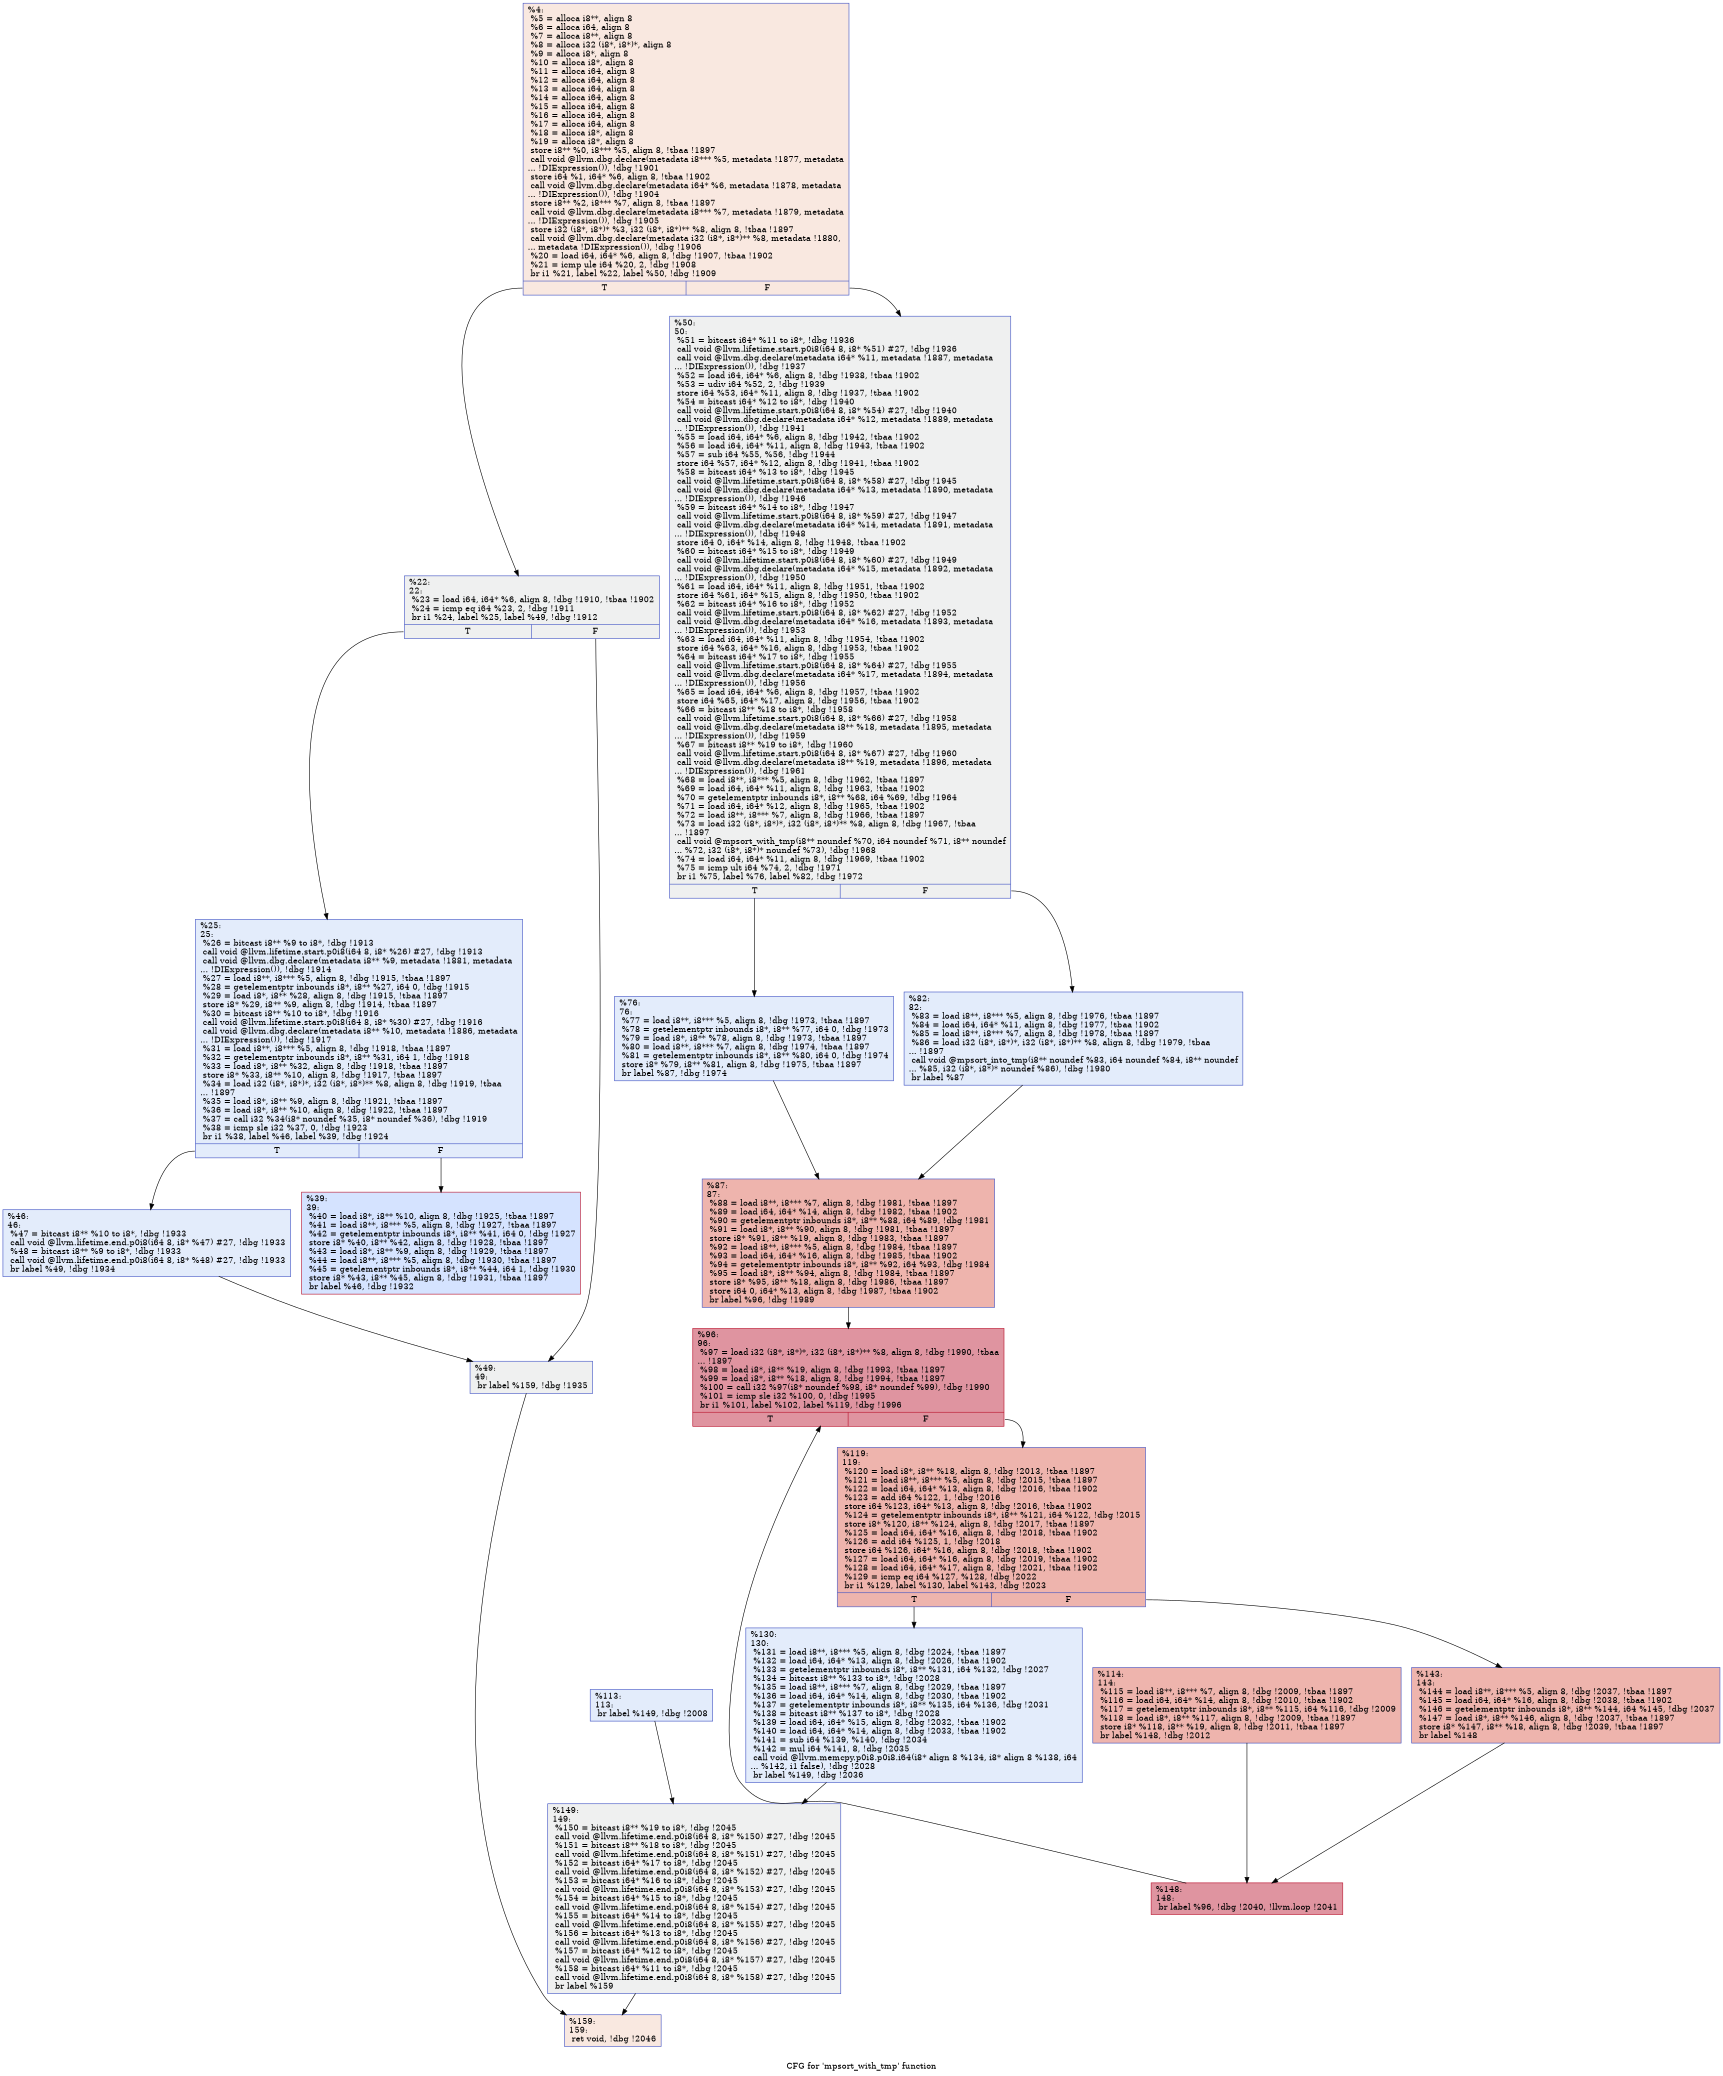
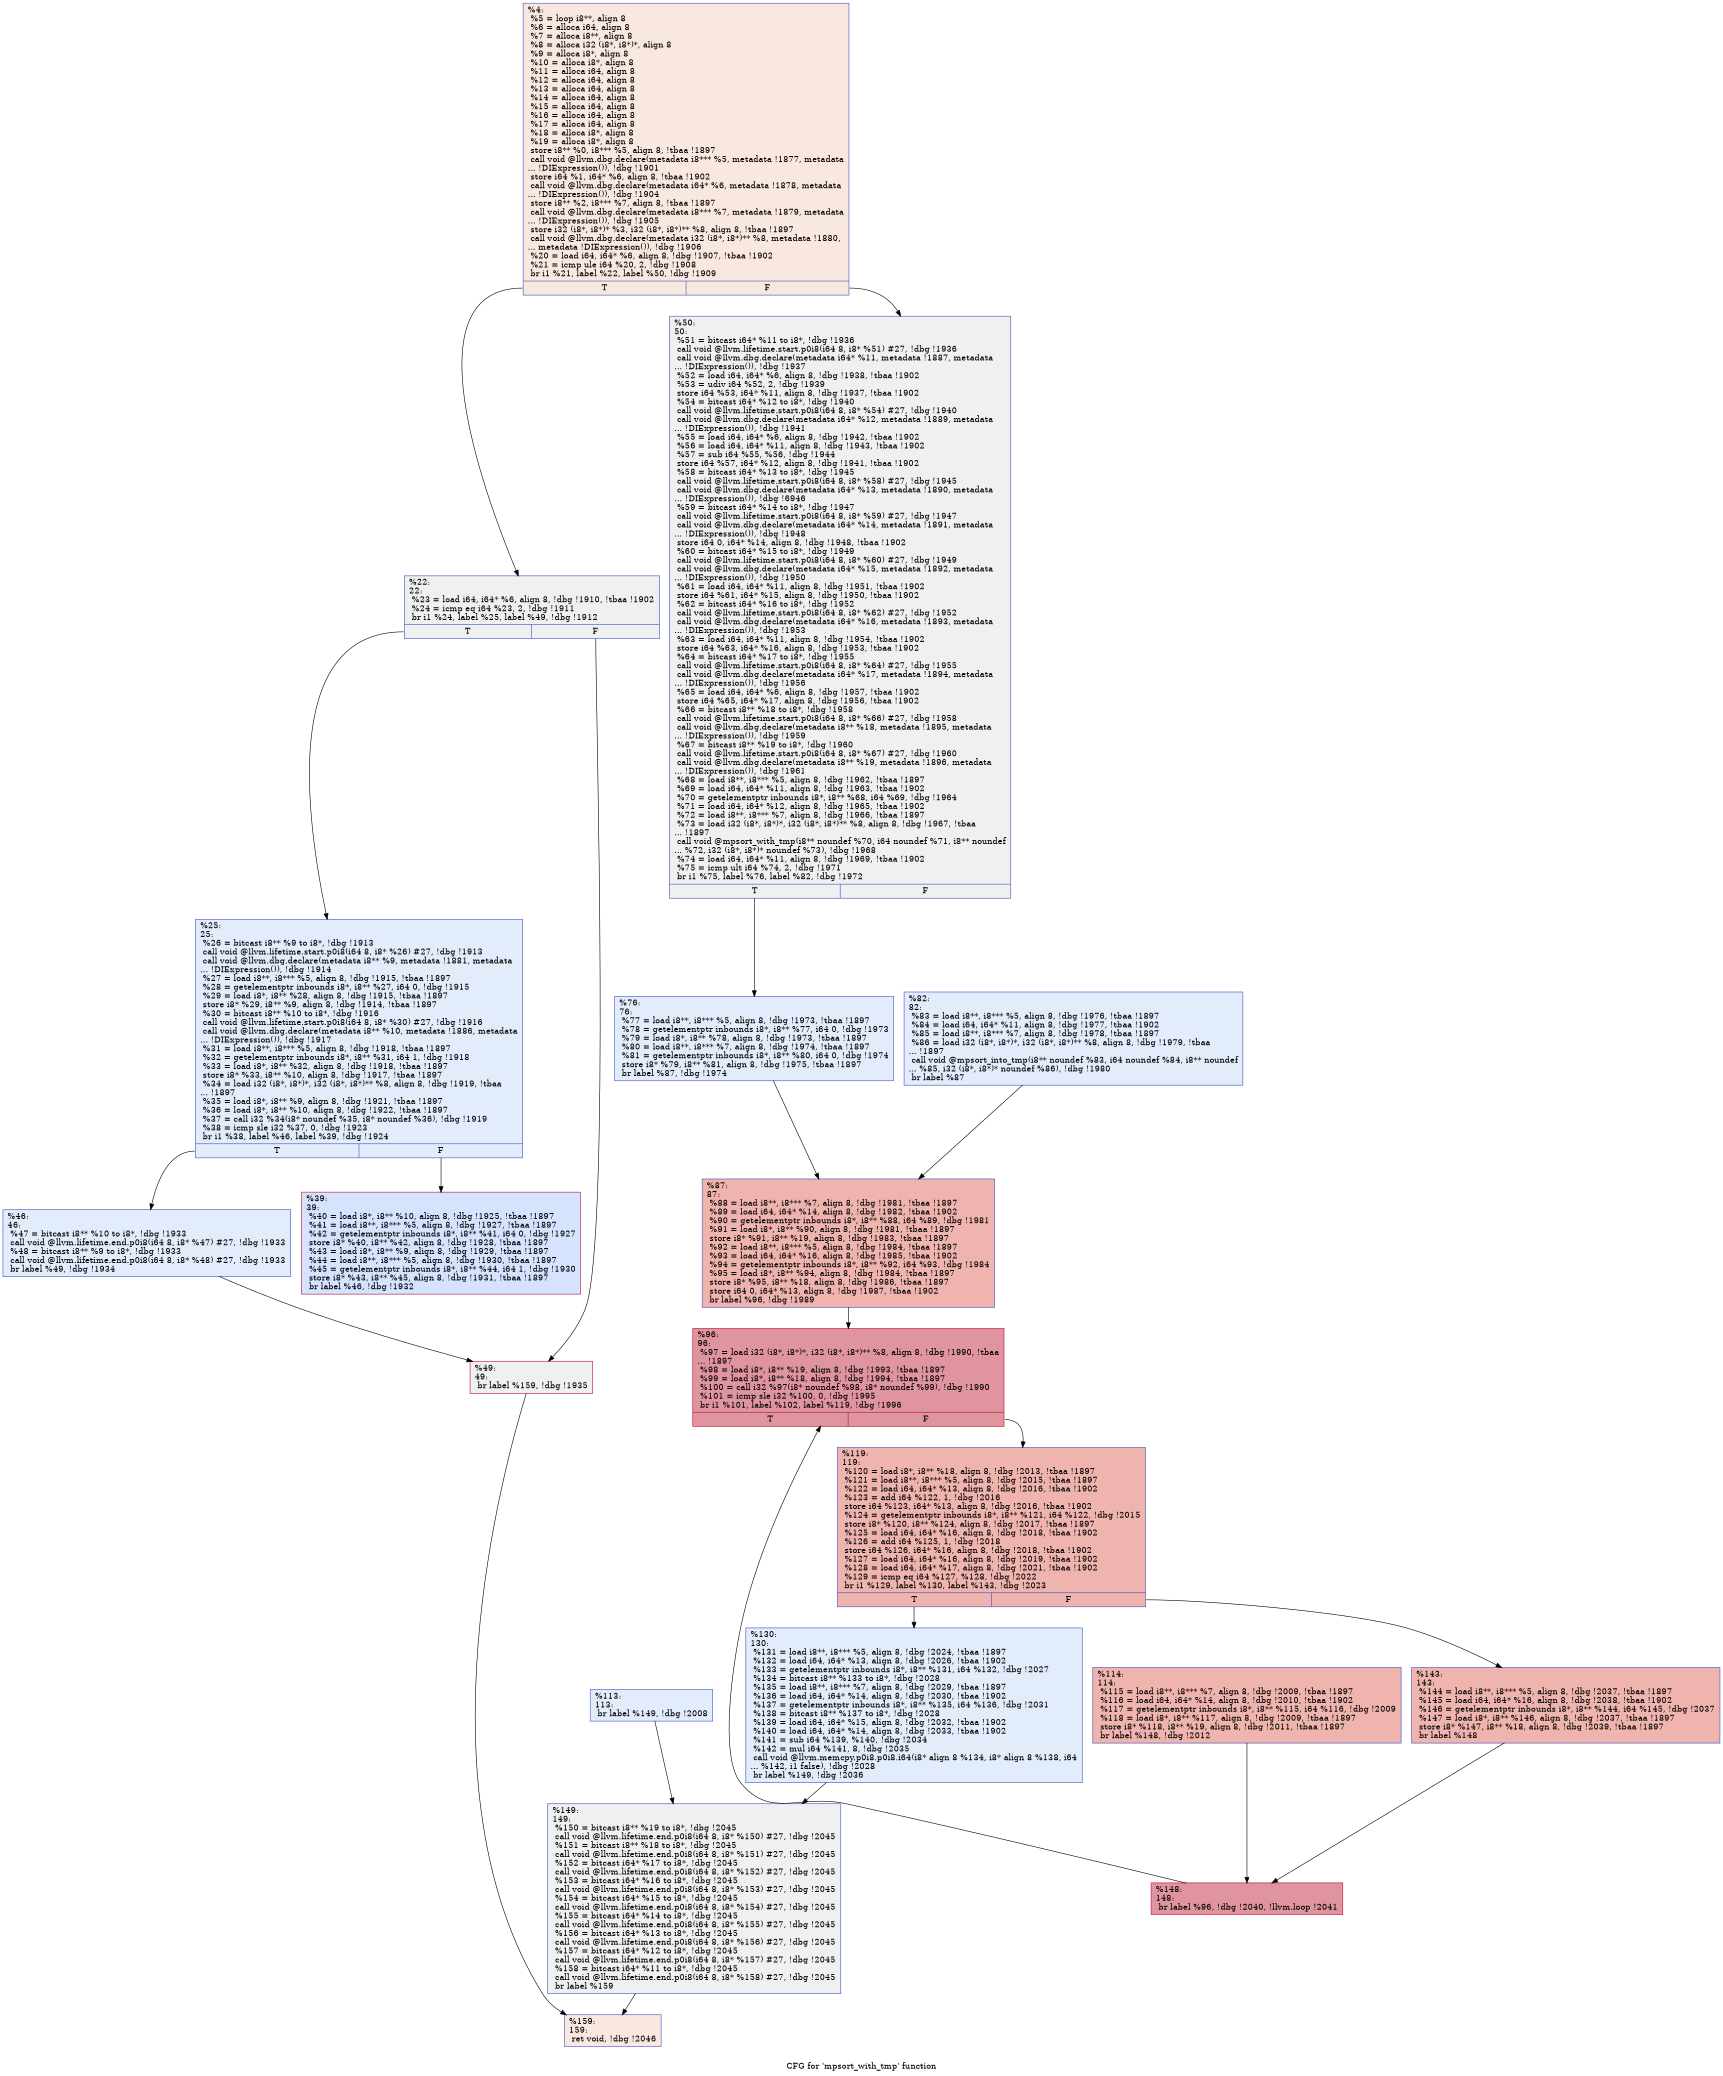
(580, 19) -> (577, 19)
(740, 499) -> (740, 499)
(1058, 926) -> none
(531, 1377) -> (531, 1377)
